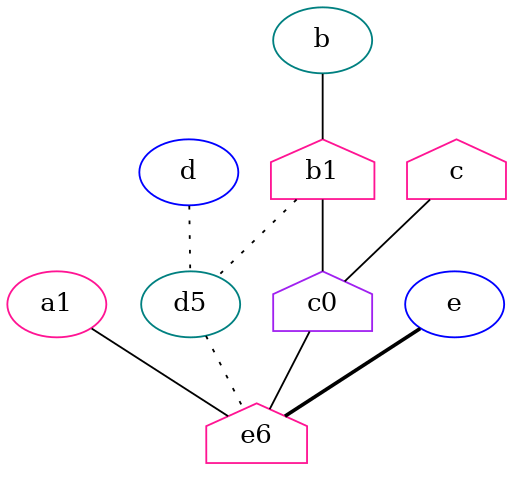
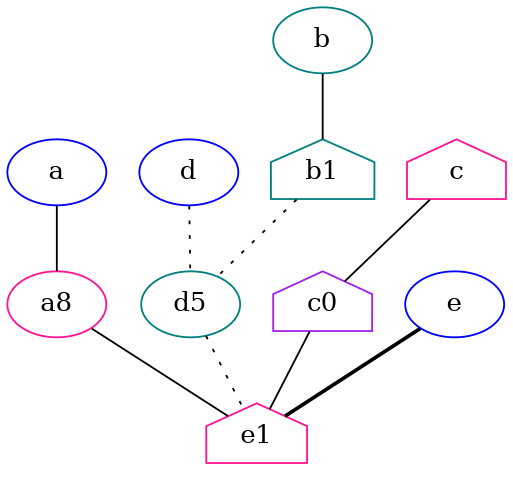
none -> (57, 172)
(323, 172) -> (323, 172)
(323, 235) -> none
(57, 304) -> (57, 304)
(257, 436) -> (257, 436)
